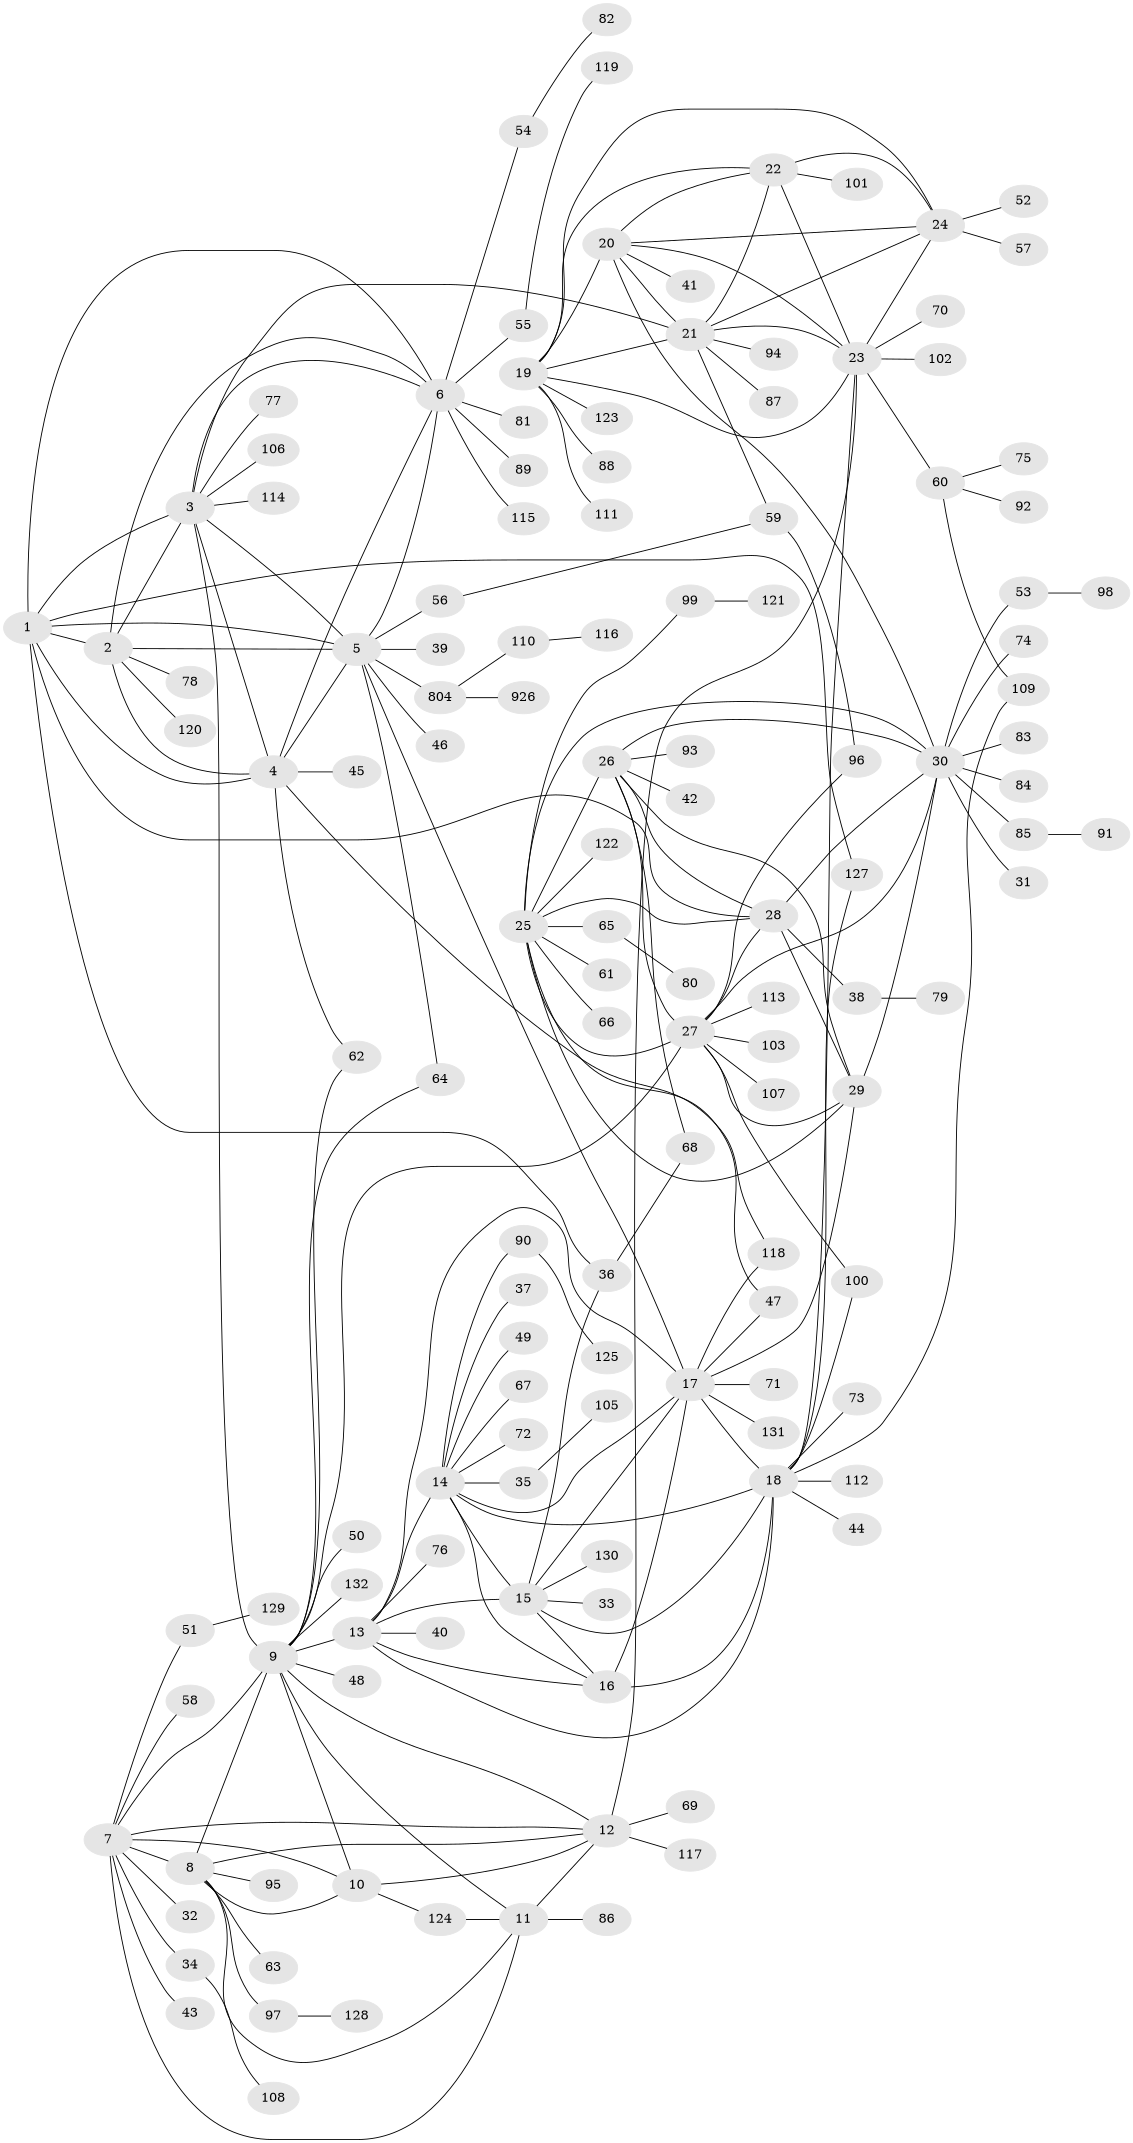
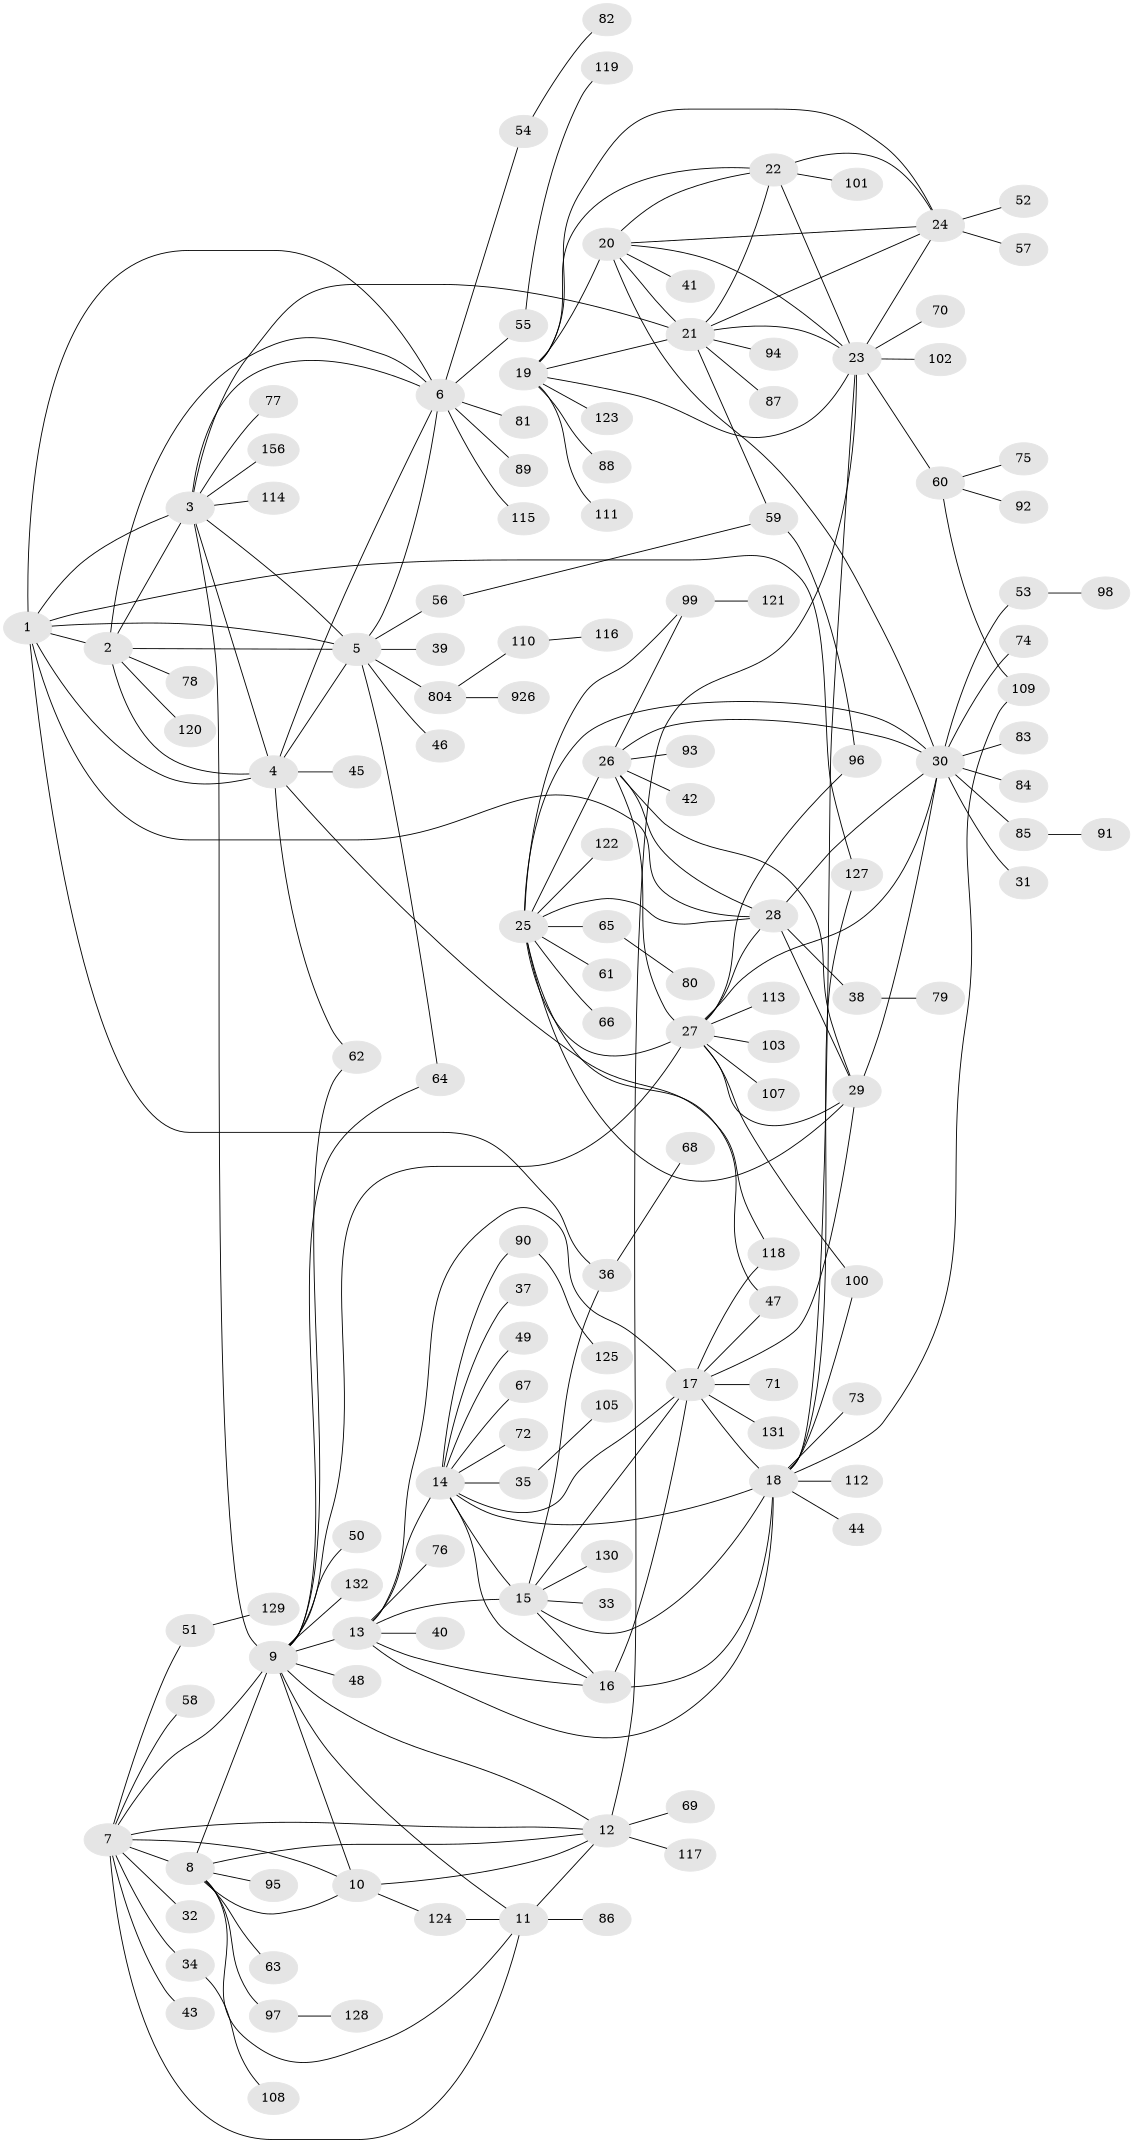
(274, 450) -> (274, 450)
(652, 945) -> (649, 682)
(527, 1036) -> none
